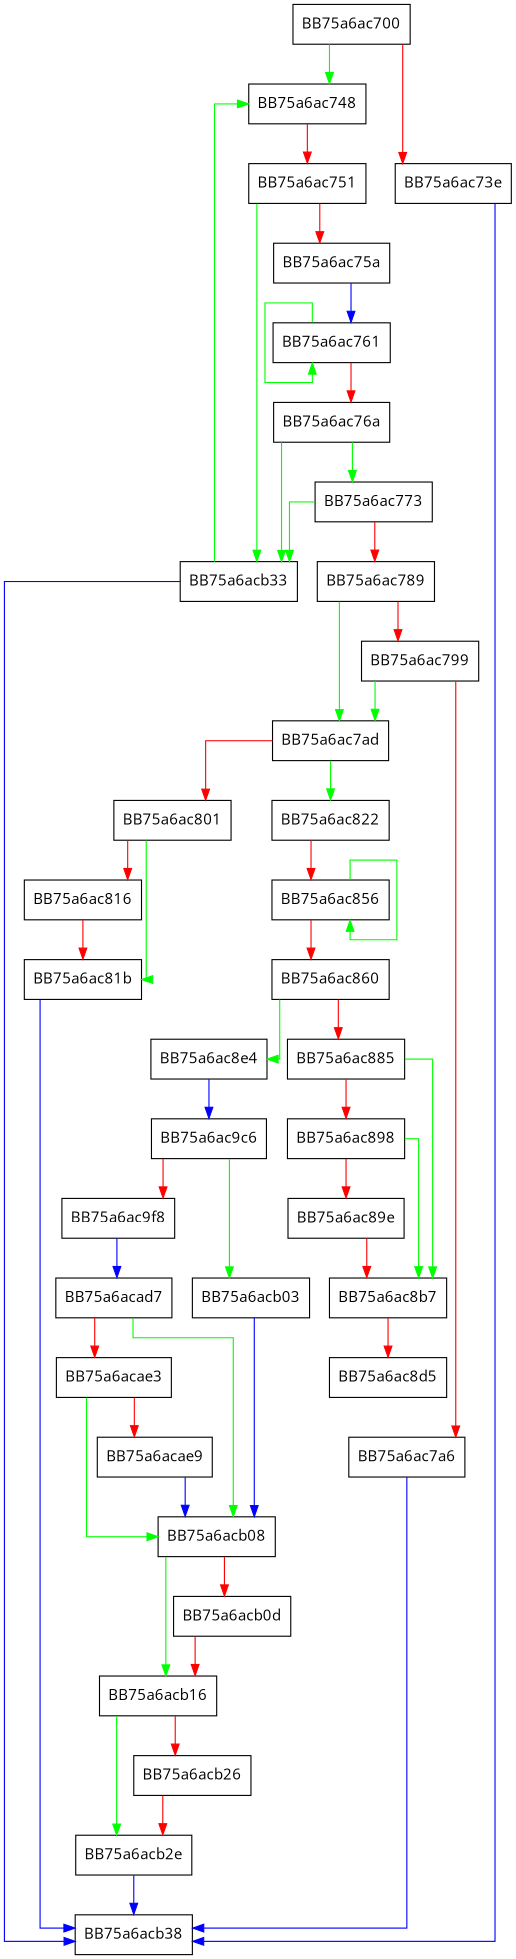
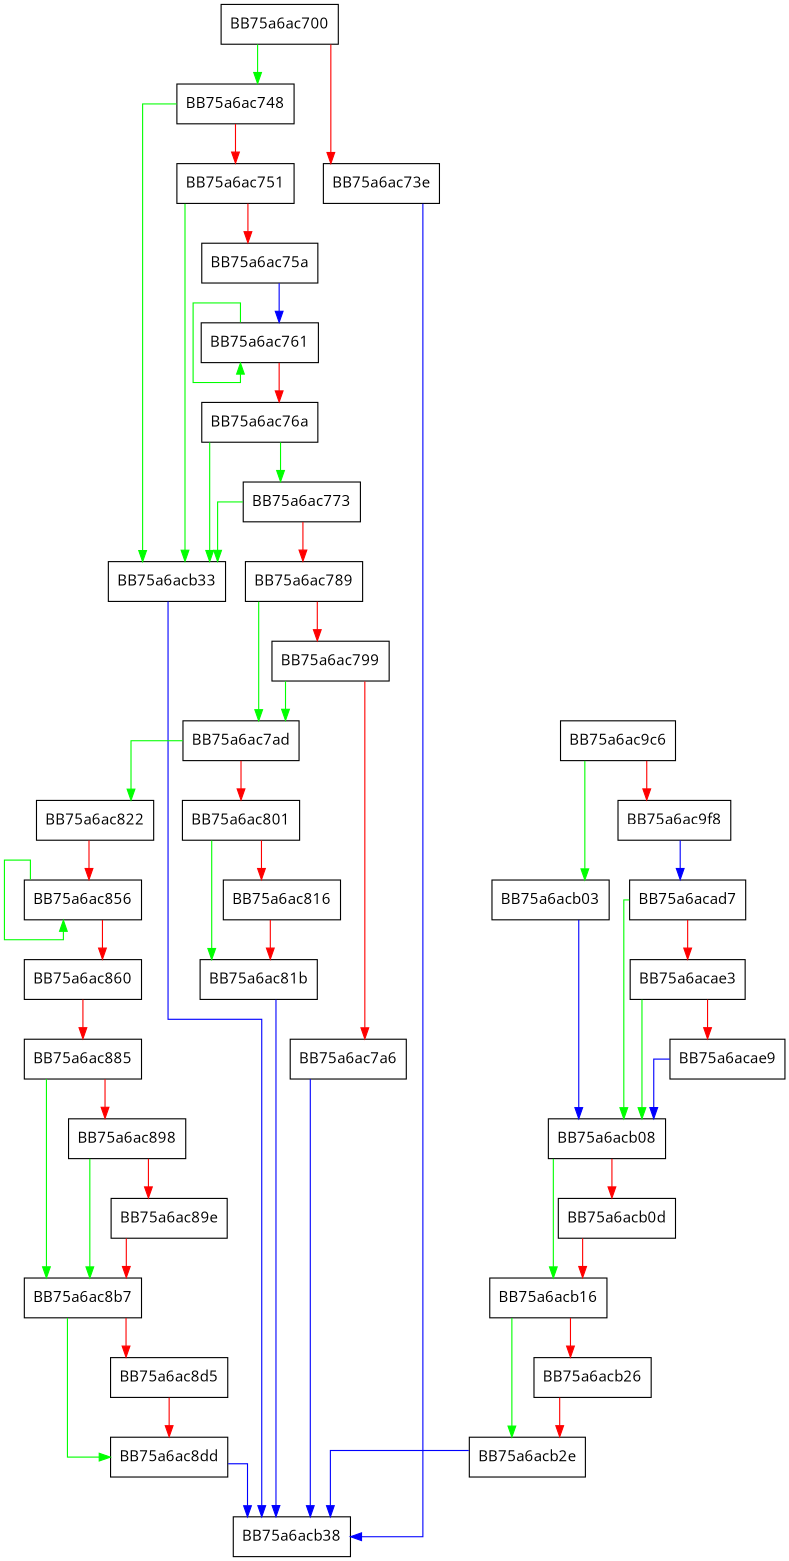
(214, 321) -> (143, 310)
(209, 1059) -> none
none -> (169, 1457)
